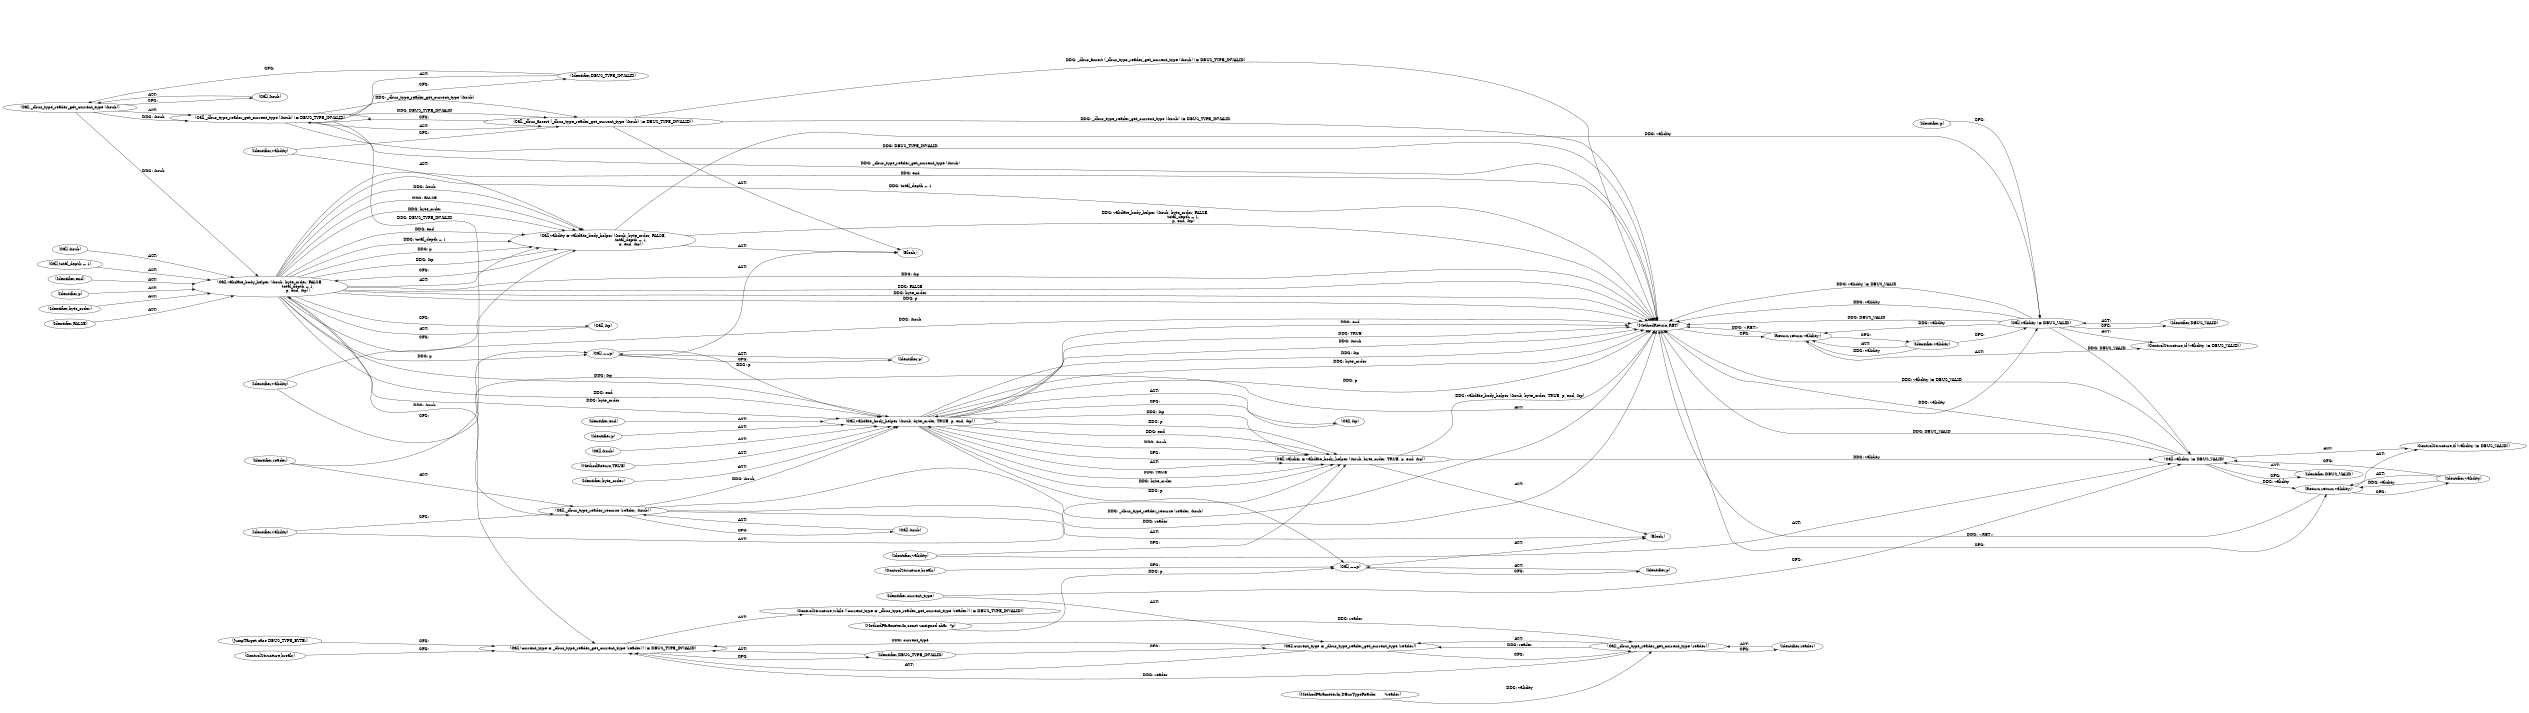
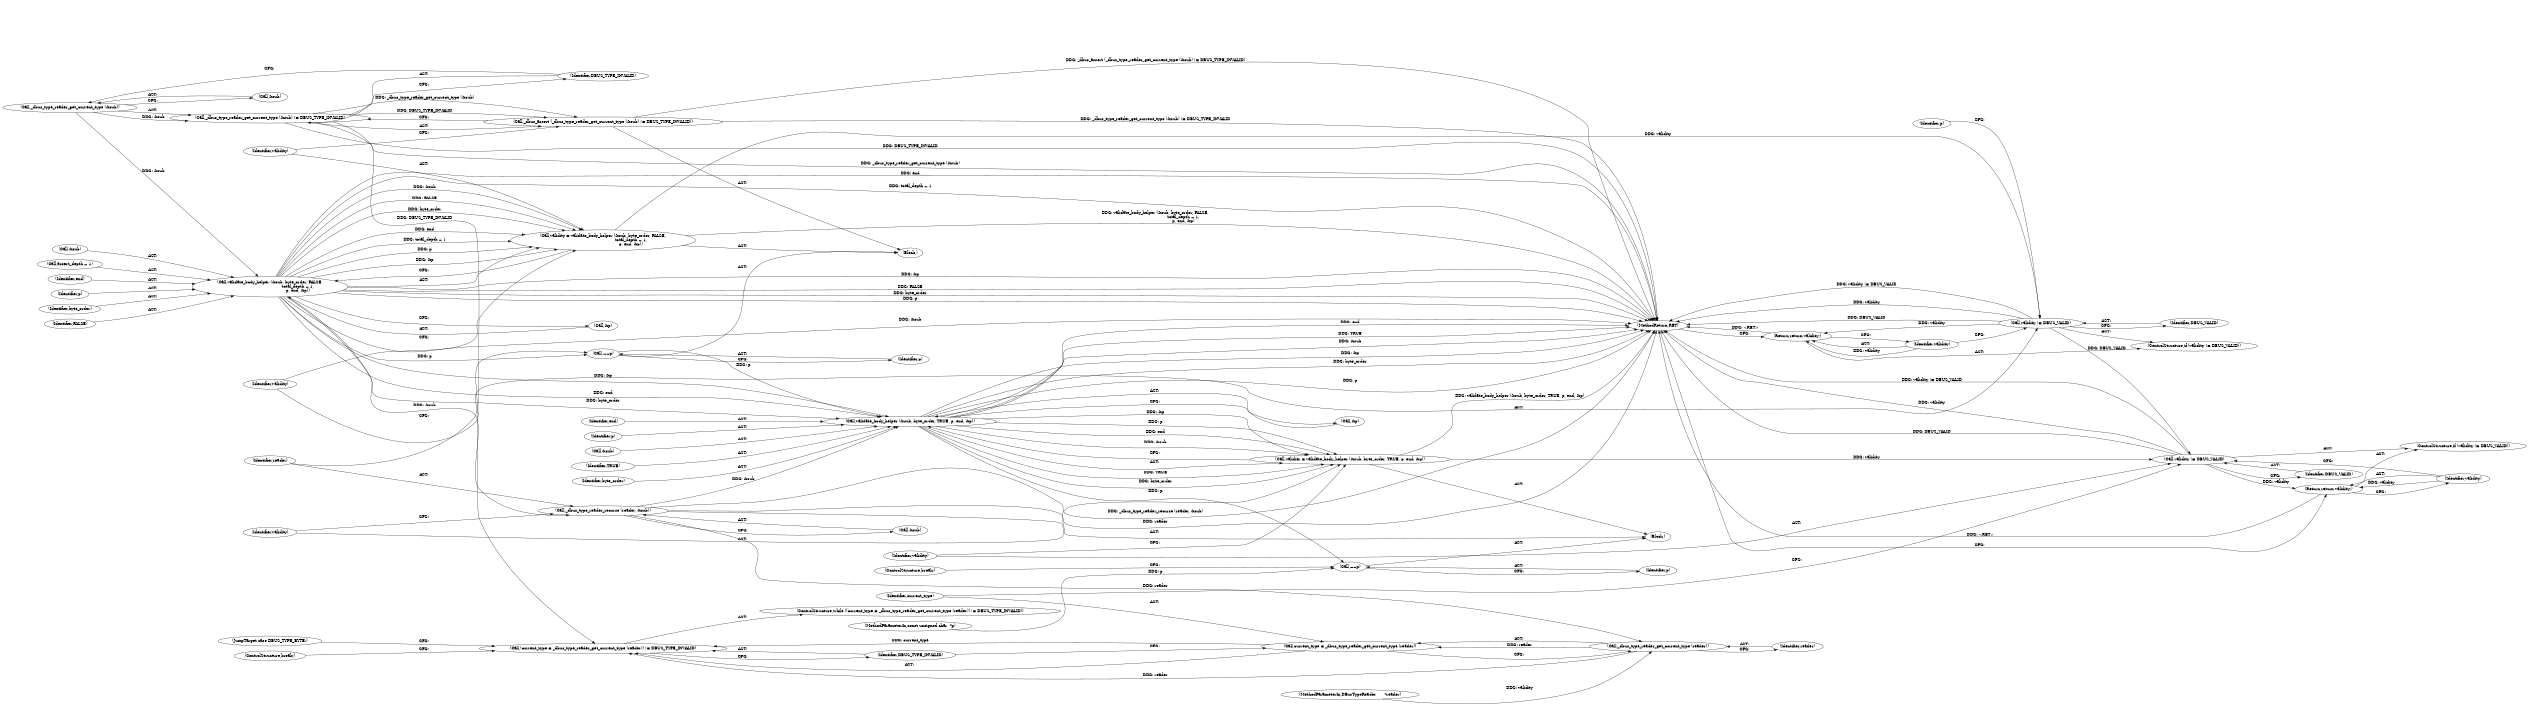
(70, 264) -> (70, 264)
(603, 466) -> (603, 466)
(1298, 622) -> (1120, 589)
